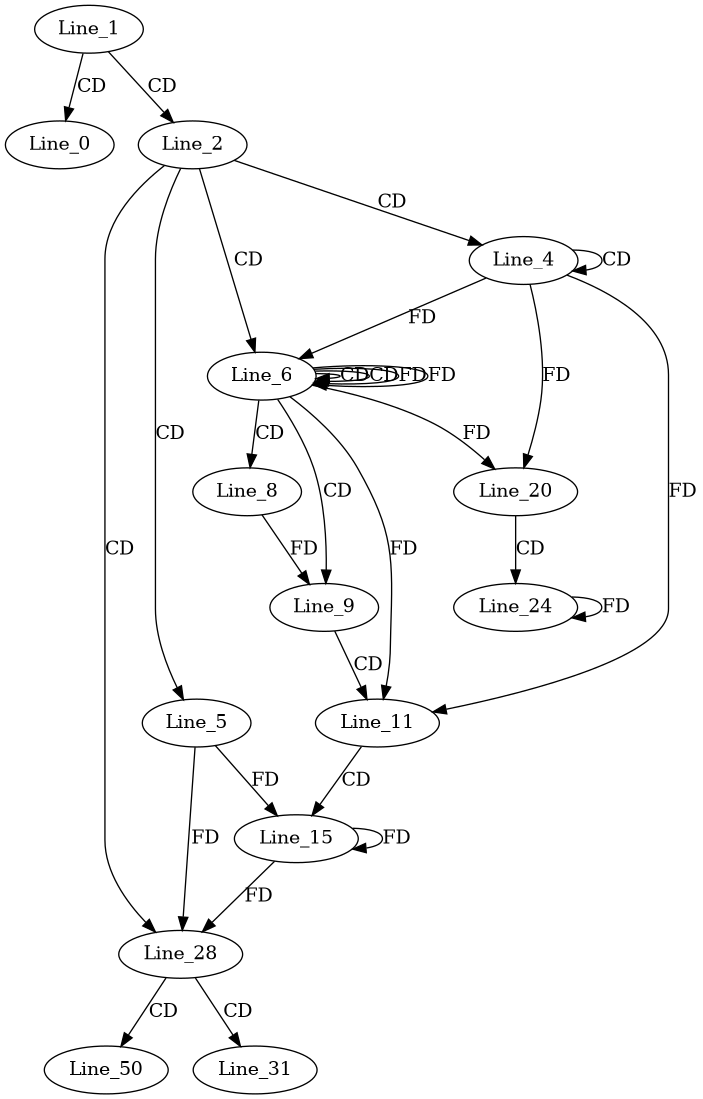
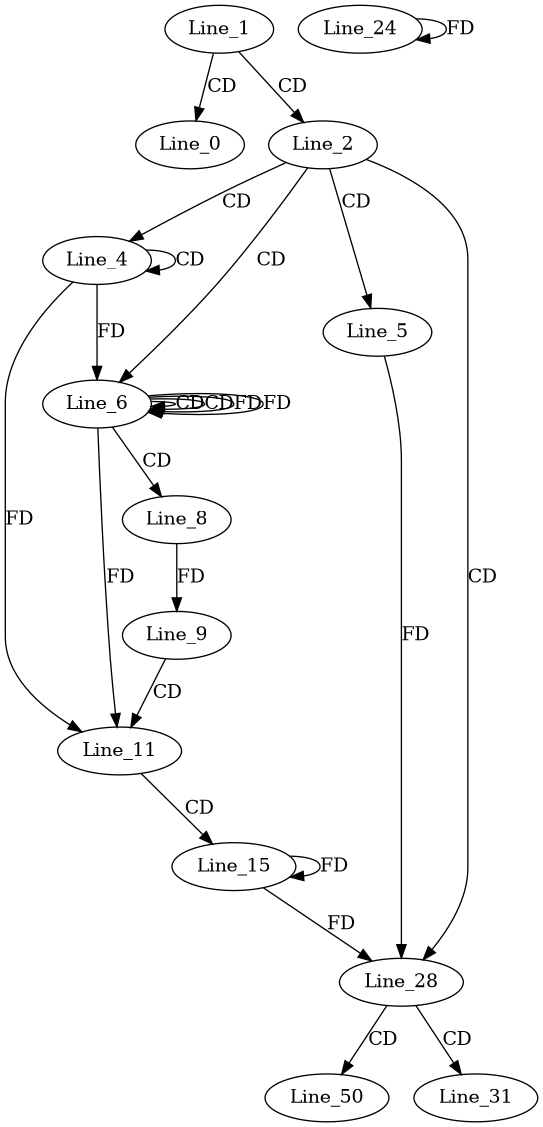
(317, 480) -> none
(516, 492) -> none
(242, 776) -> none
